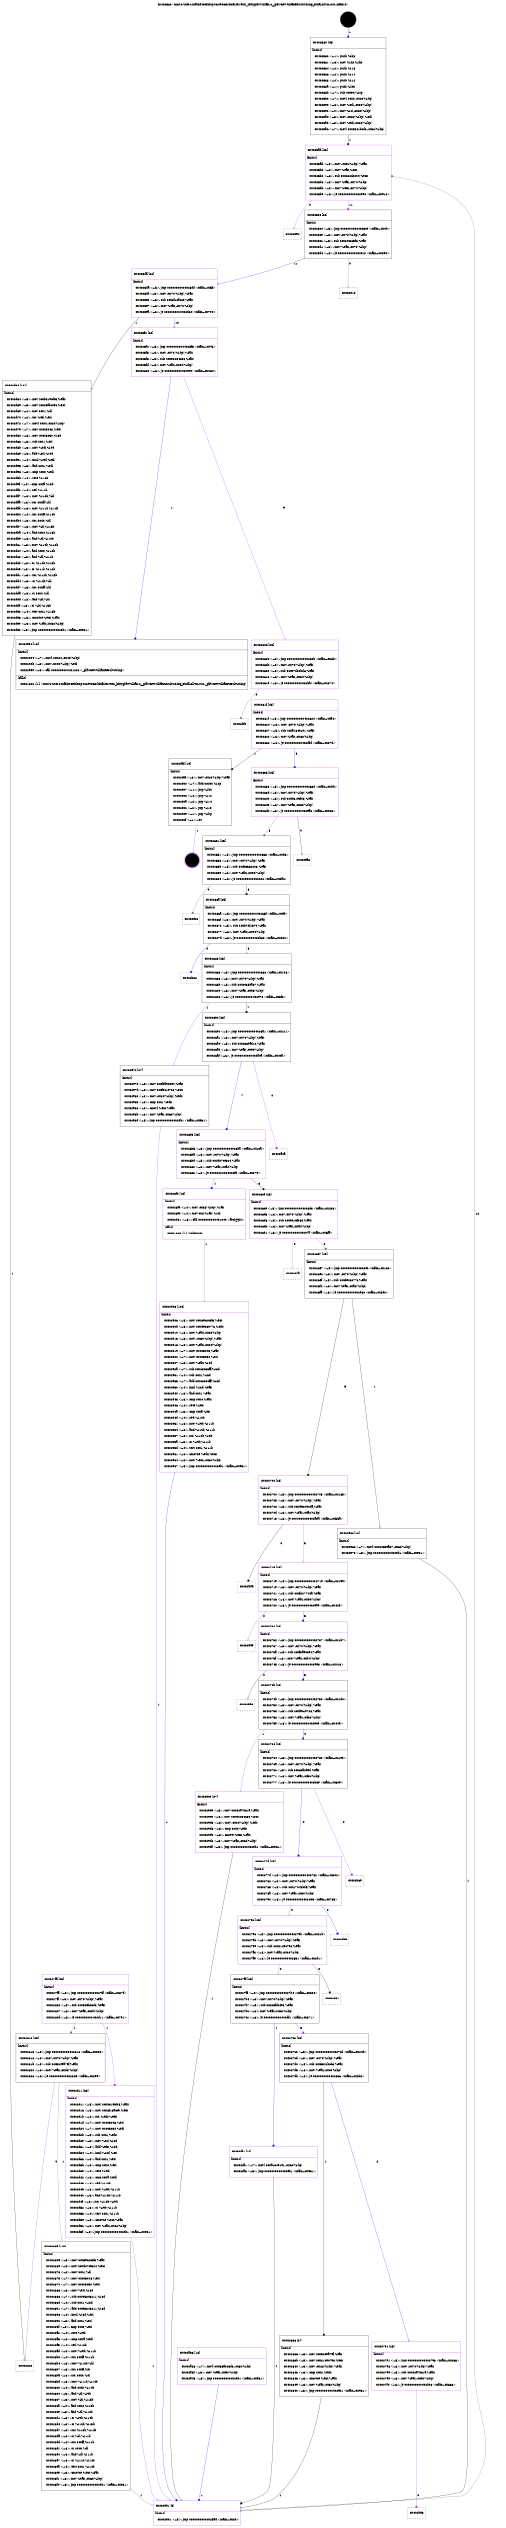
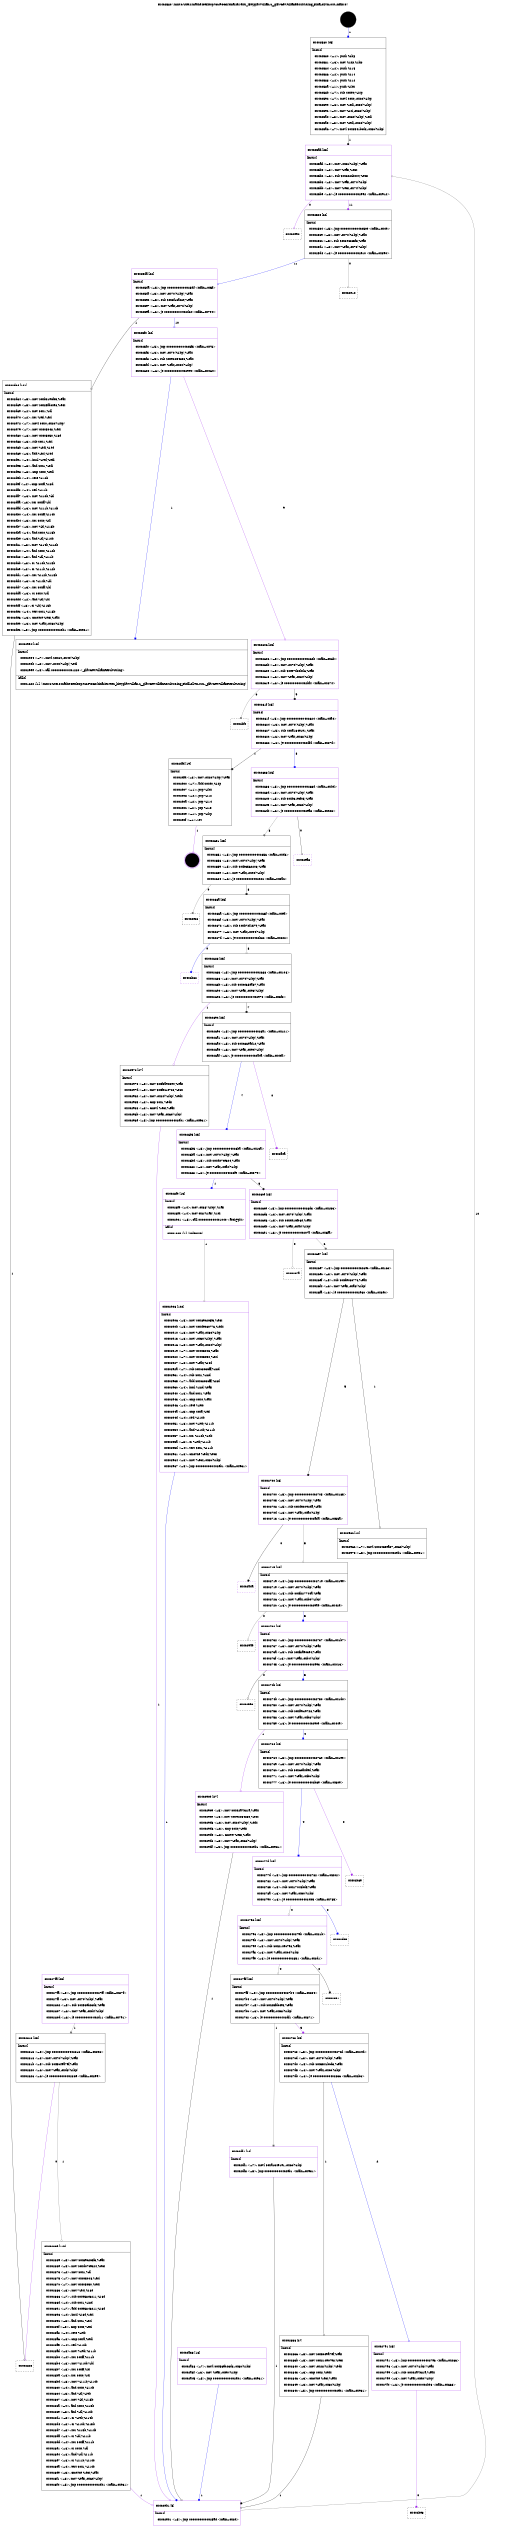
none -> (295, 693)
(475, 1426) -> (475, 1426)
(303, 1587) -> (303, 1587)
(274, 2084) -> (274, 2084)
(466, 2126) -> none
(110, 2162) -> none
(324, 2208) -> (324, 2208)
